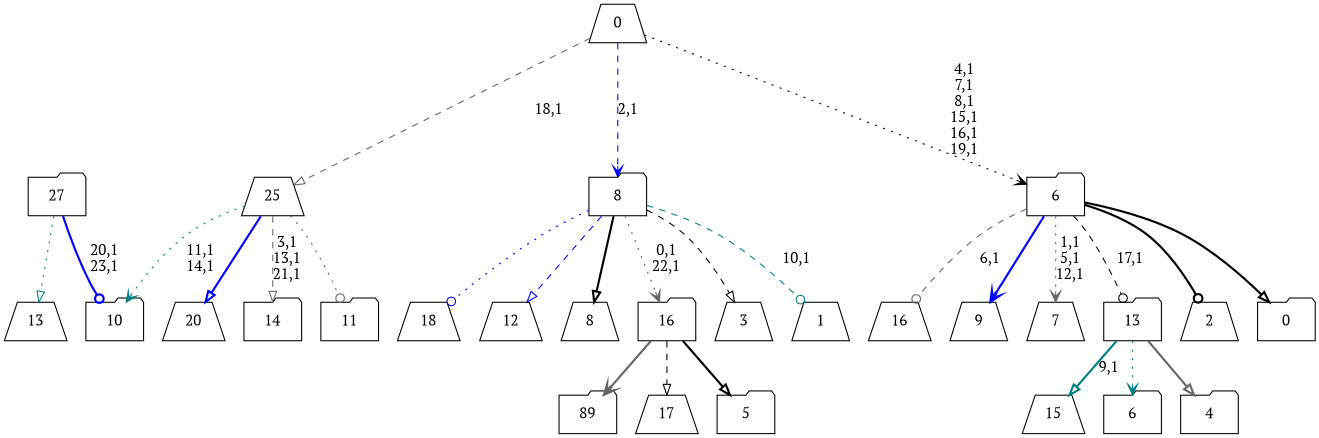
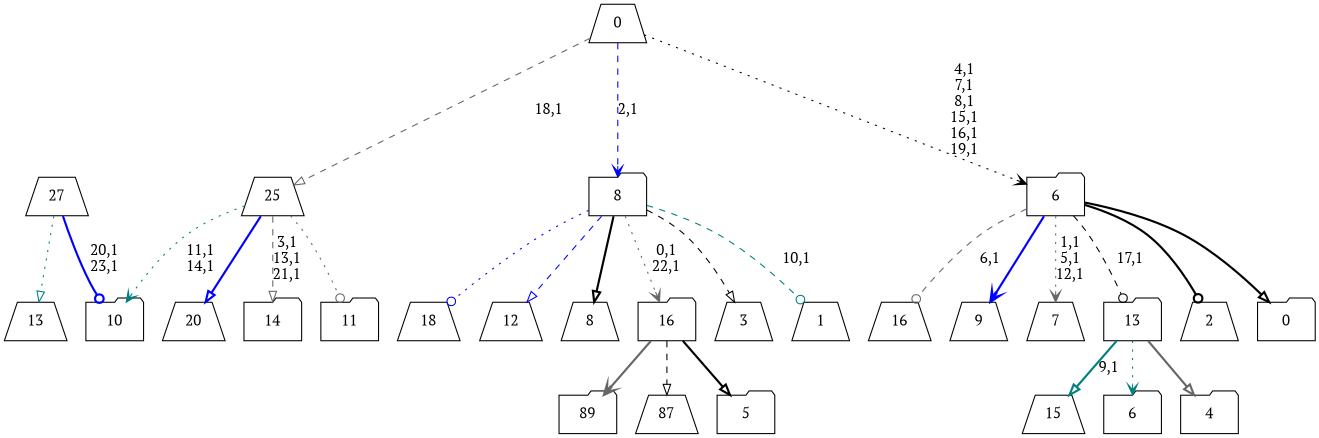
(57, 197) -> (57, 197)
(667, 414) -> (667, 414)
